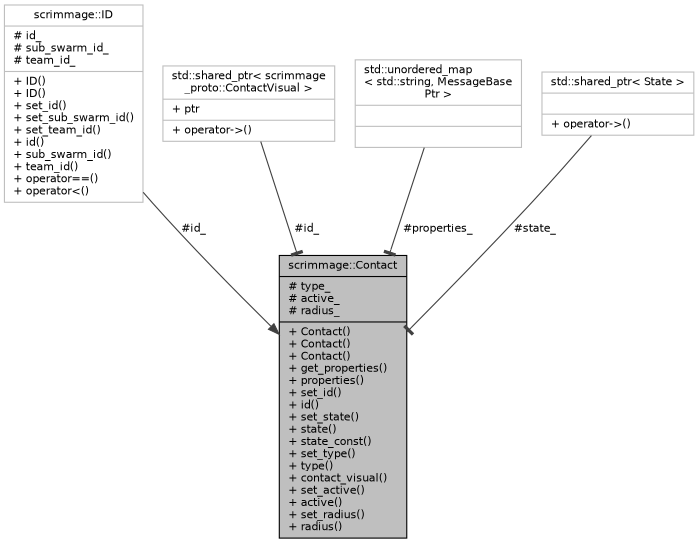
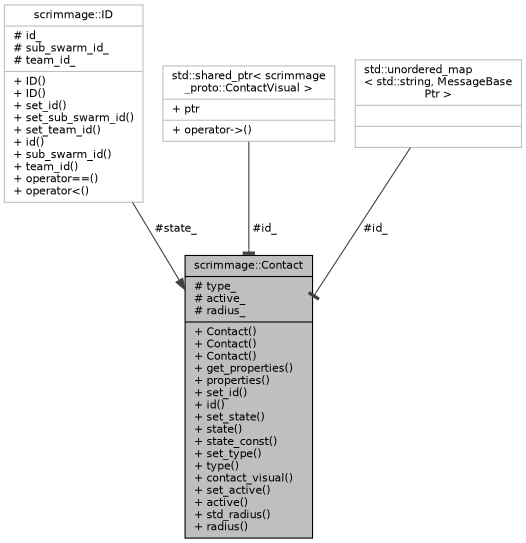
(618, 104) -> none
(192, 229) -> (175, 229)
(437, 229) -> (374, 229)
(327, 515) -> (233, 515)
